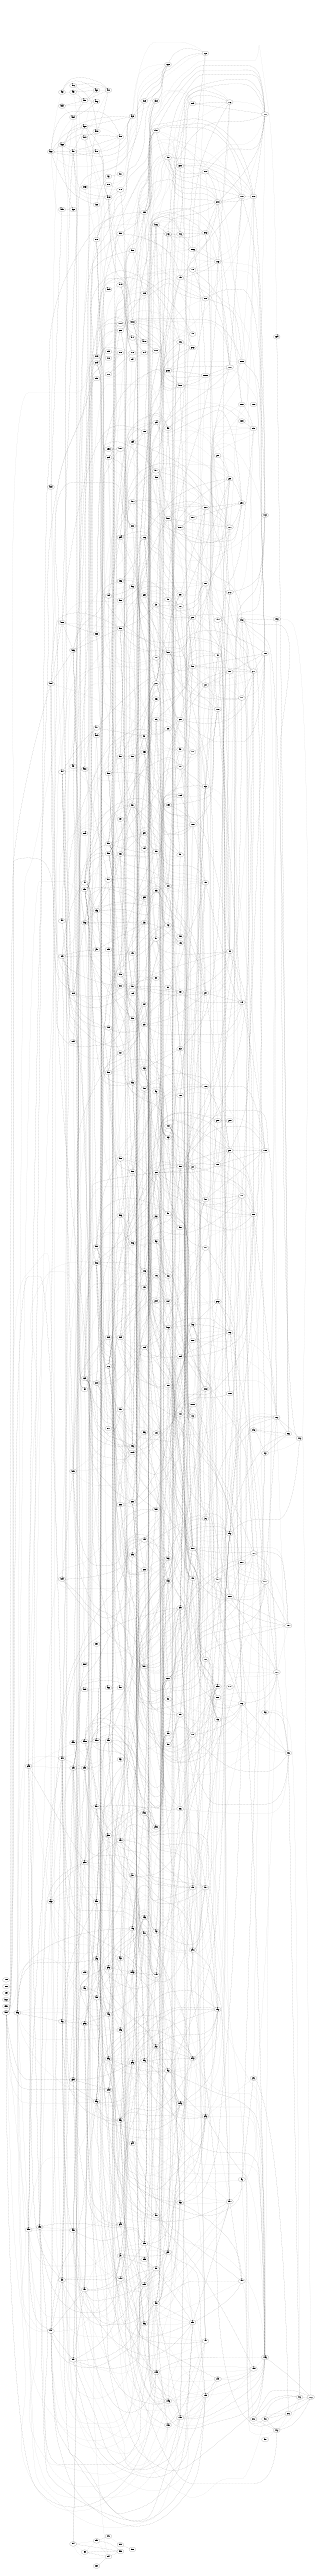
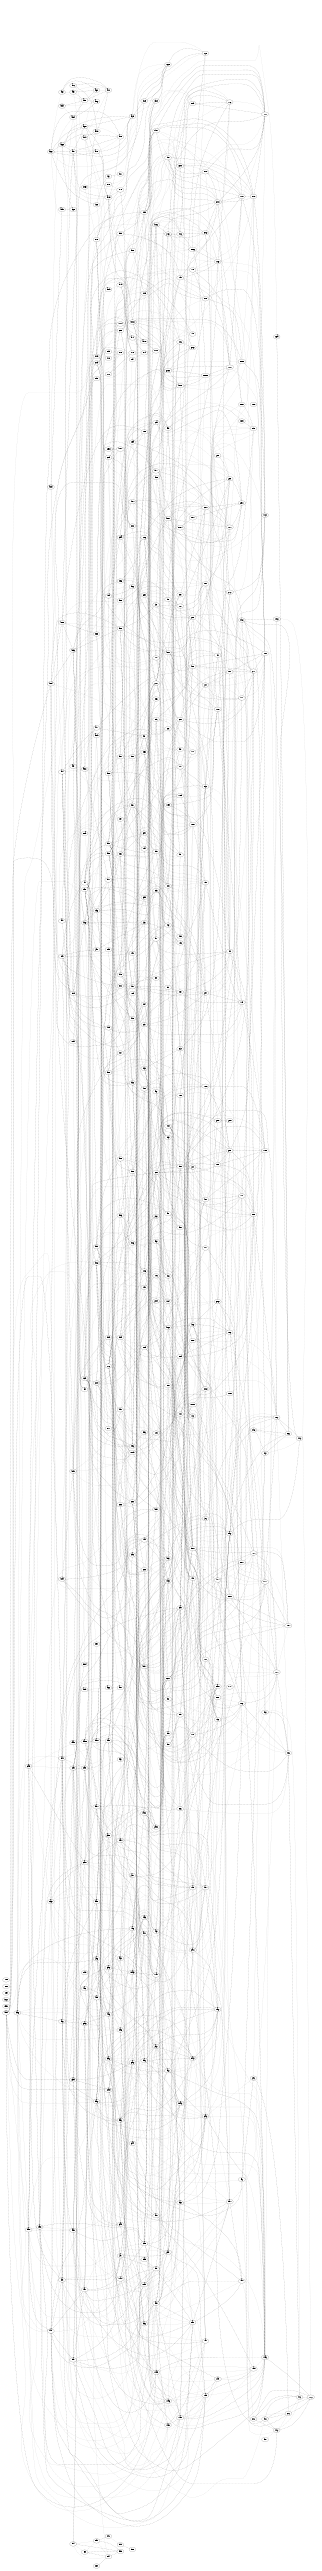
(218, 620) -> none
